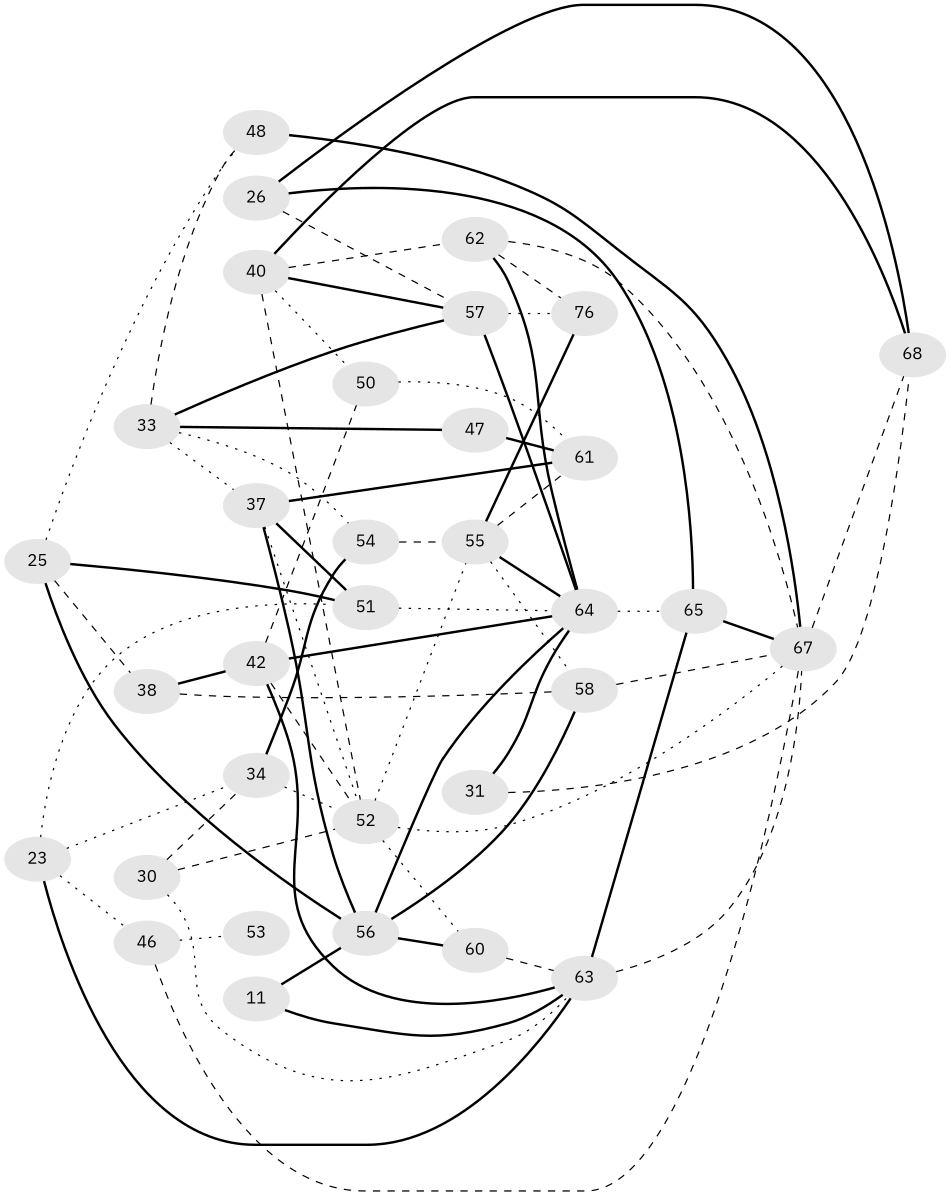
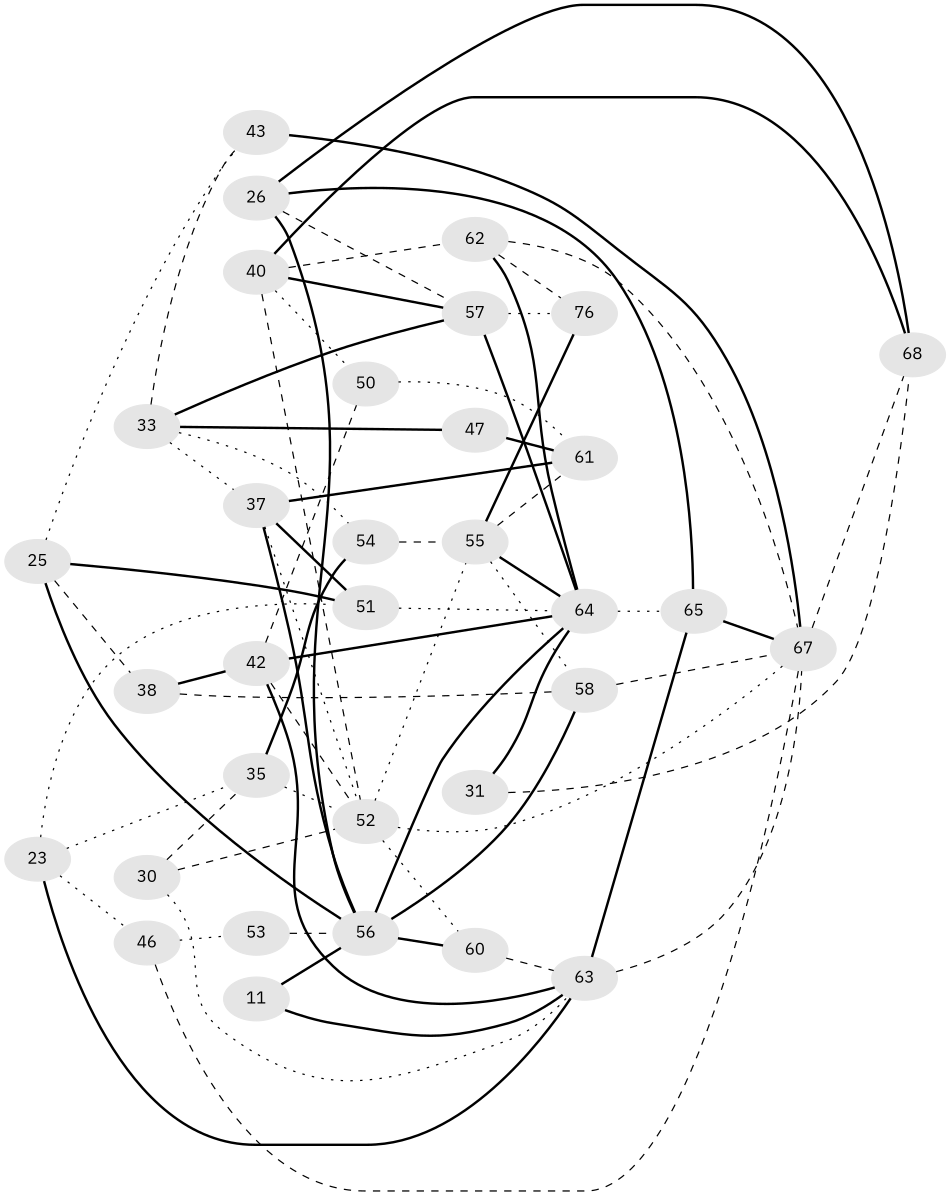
(256, 132) -> (256, 132)
none -> (324, 545)
(256, 775) -> (256, 775)
none -> (317, 933)
